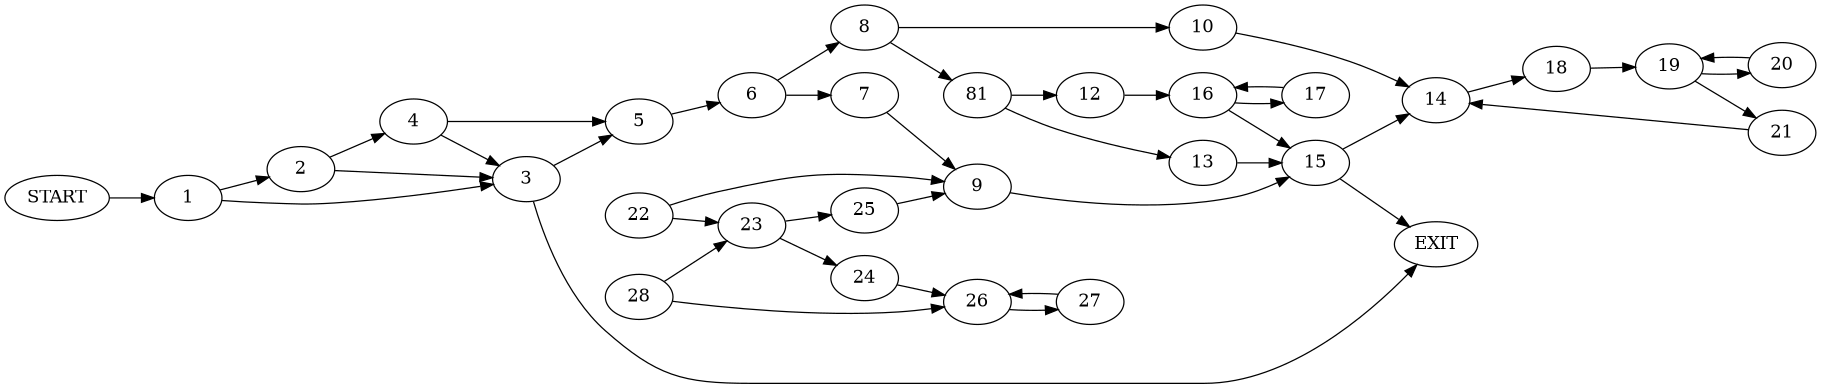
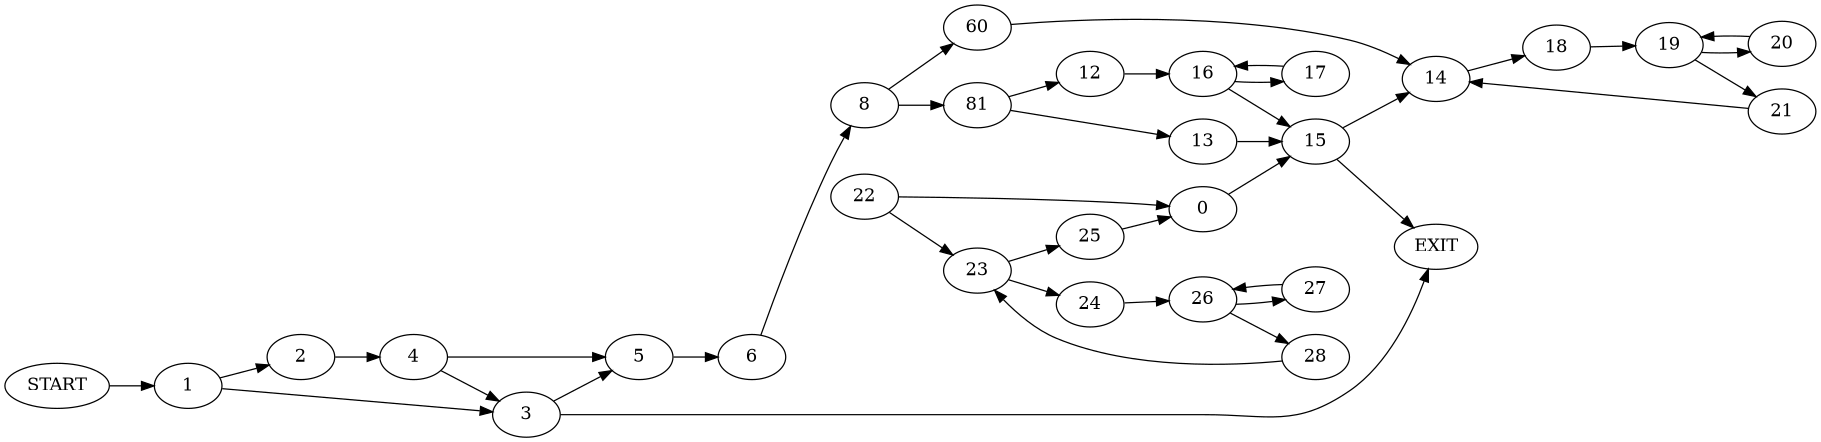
(1203, 28) -> (977, 28)
(865, 95) -> none
(407, 174) -> none
(977, 187) -> (1203, 209)
(802, 312) -> (1254, 325)
